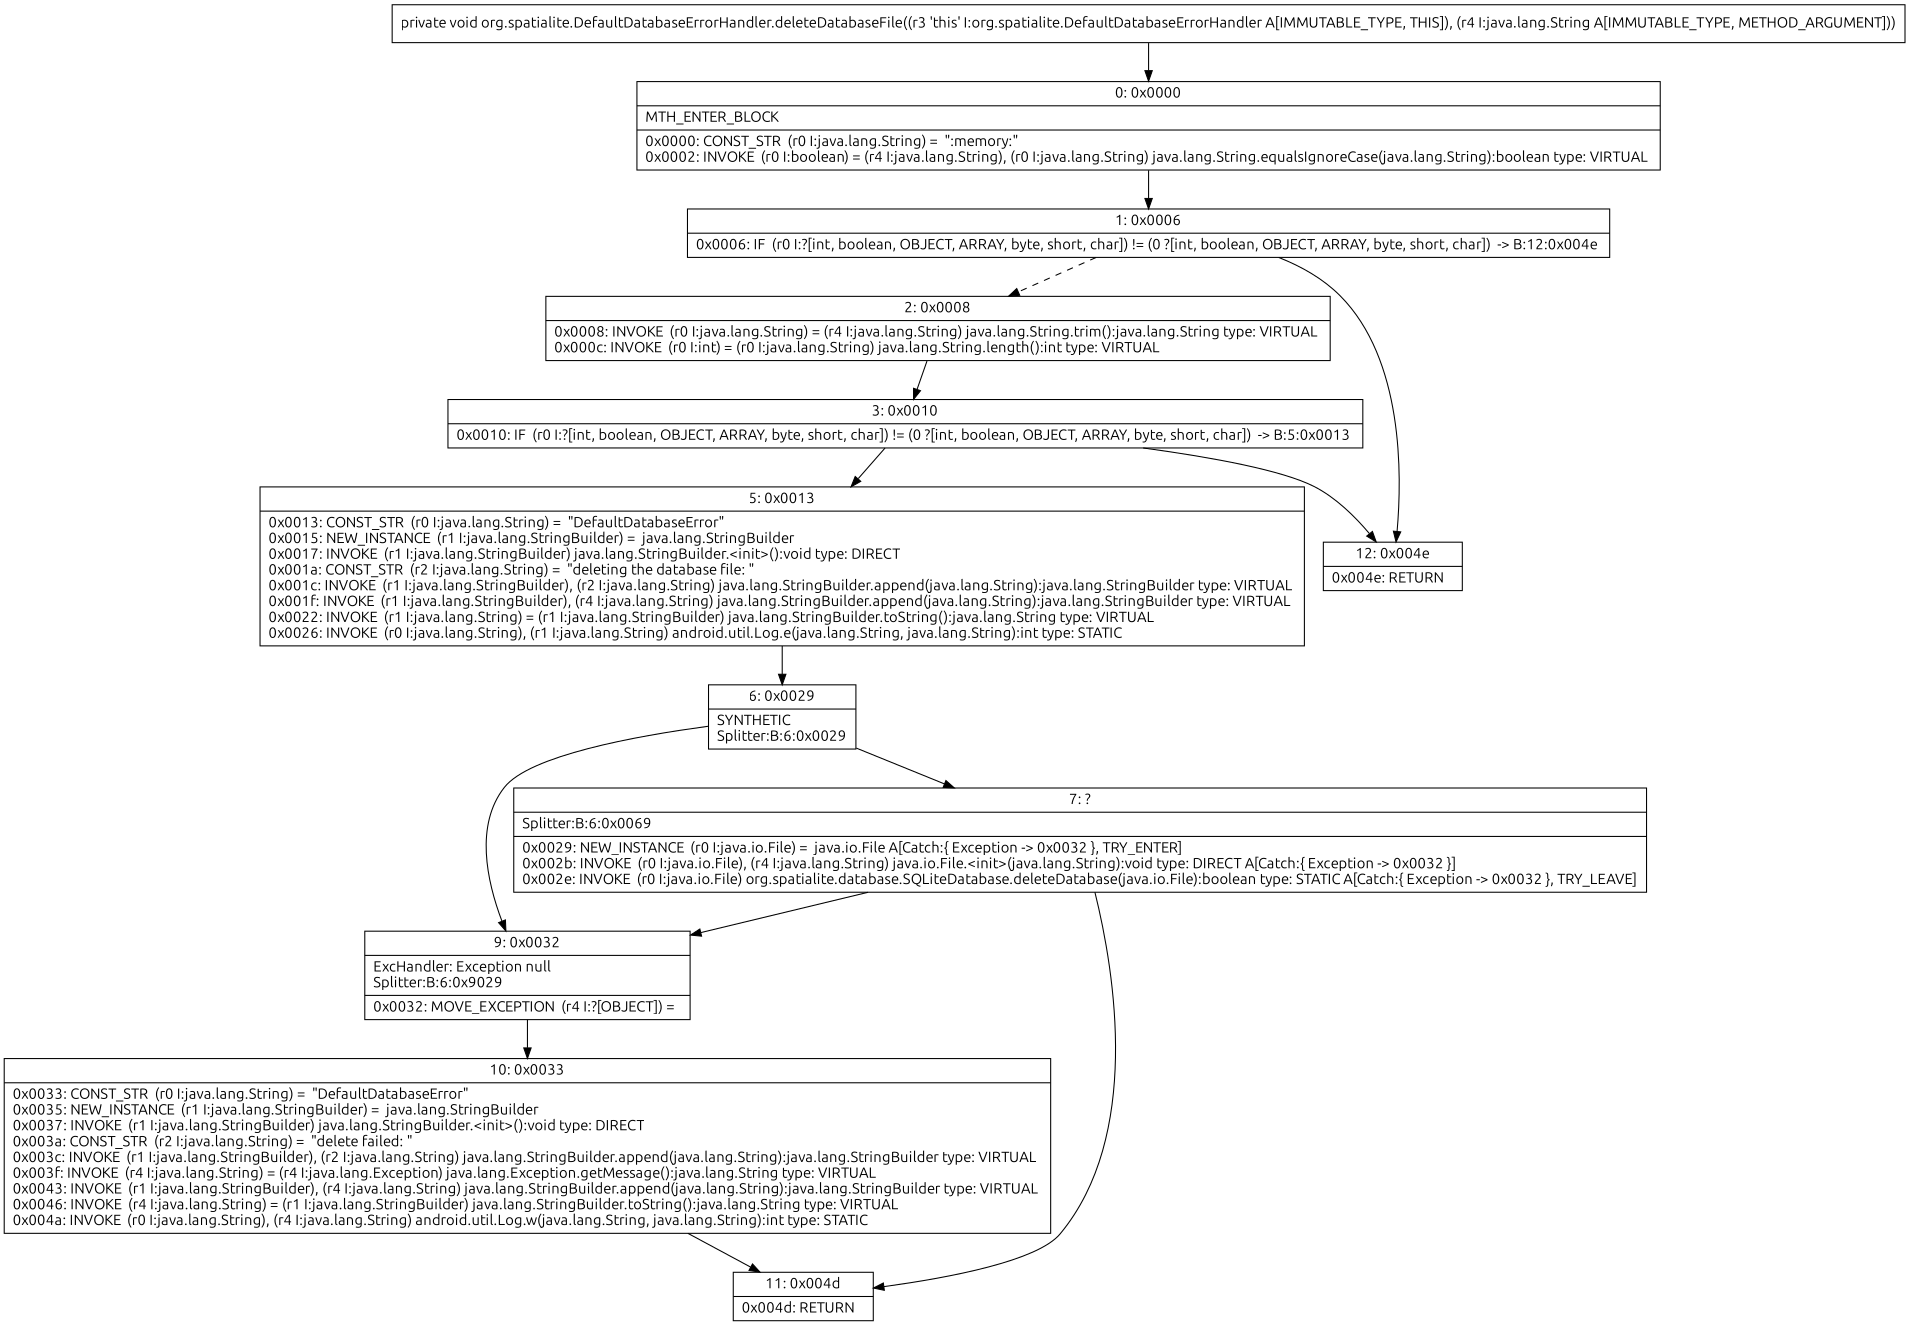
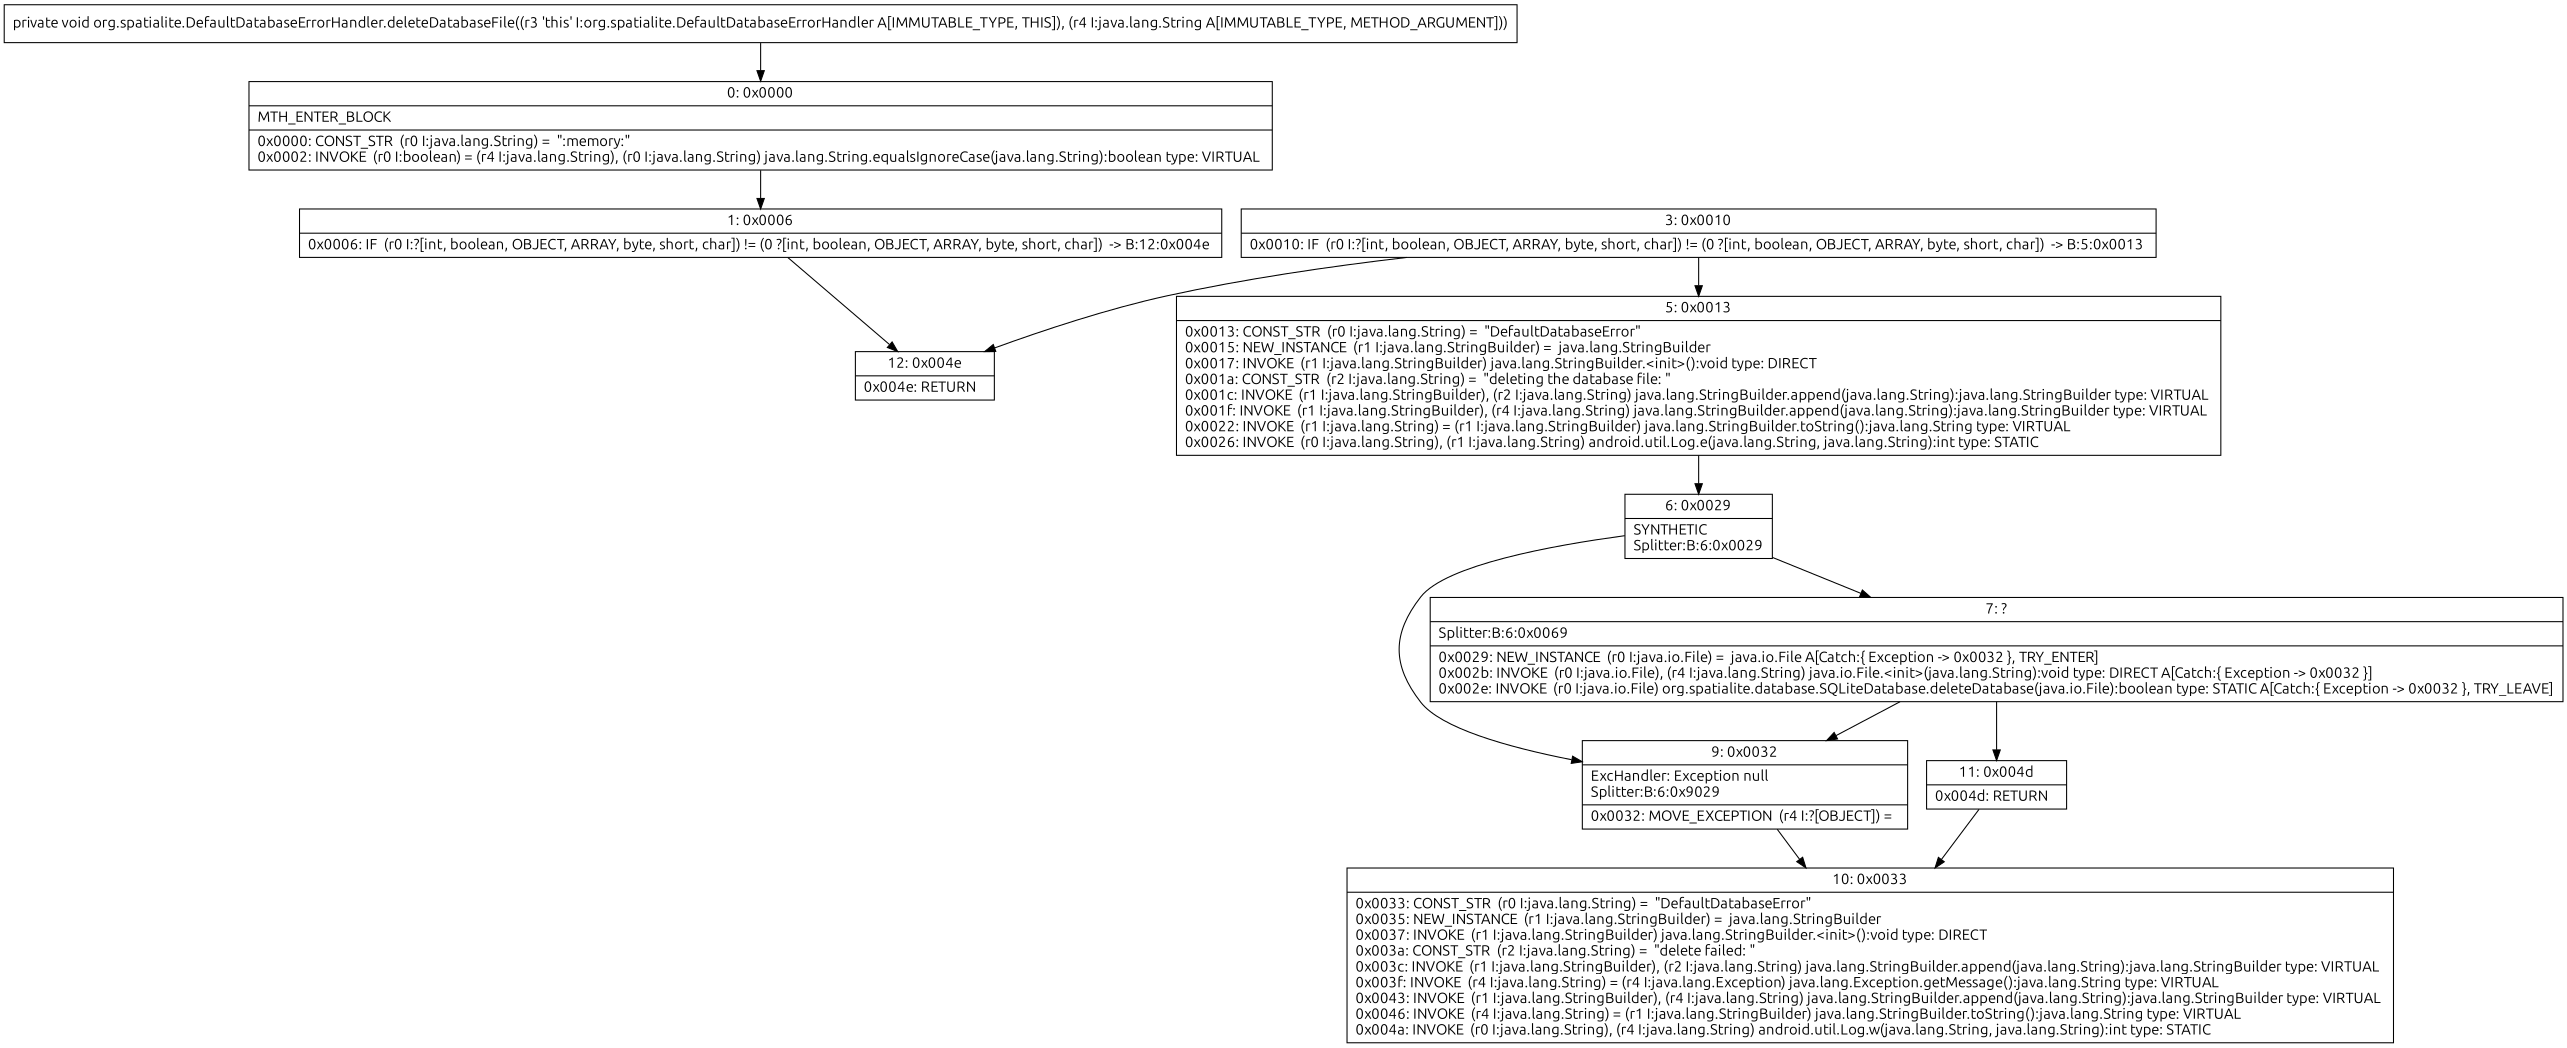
(938, 328) -> none
(719, 1250) -> (1960, 834)
